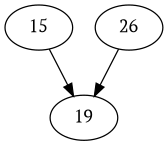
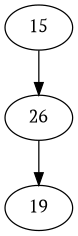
(58, 67) -> (39, 67)
